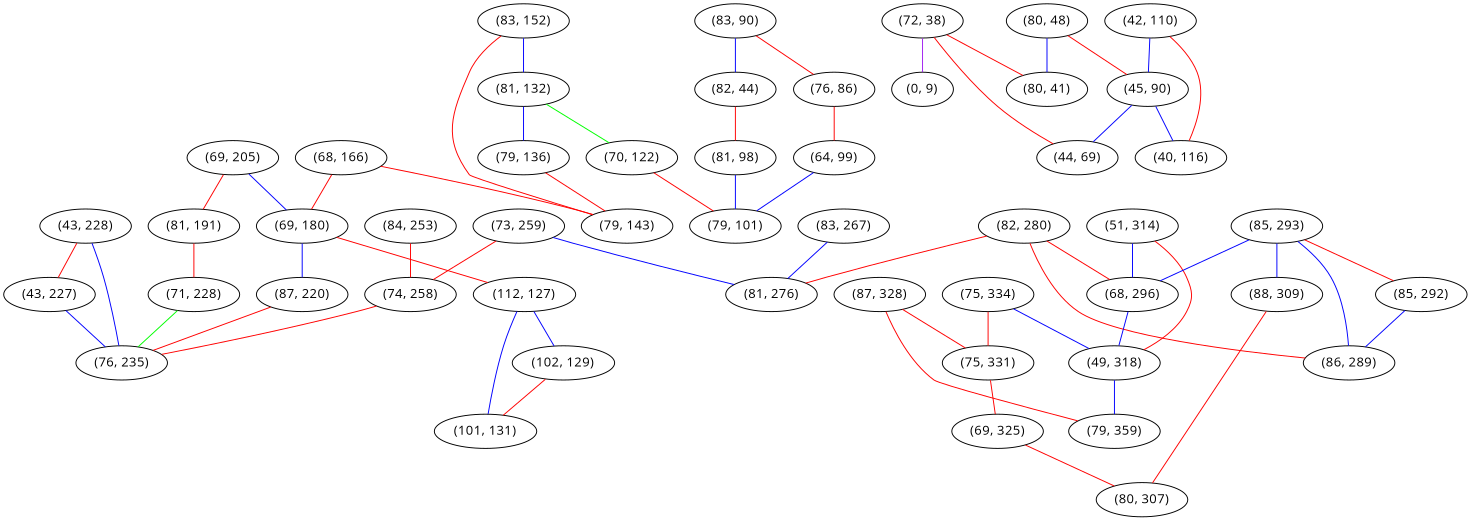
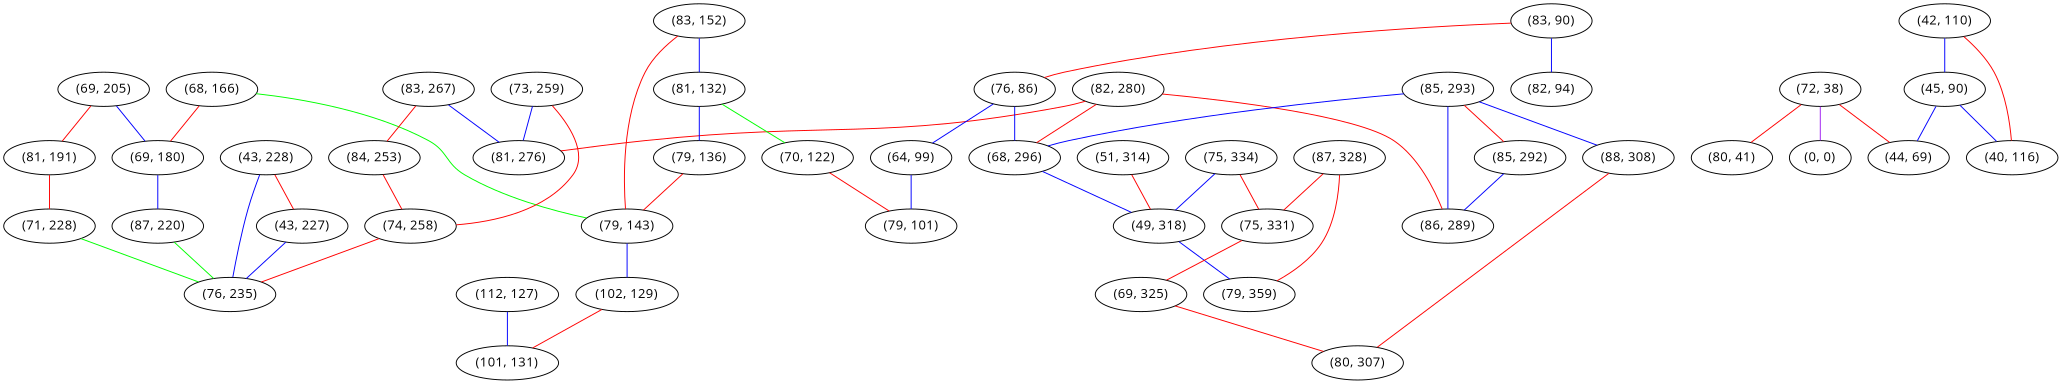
(1047, 21) -> none
(735, 89) -> (1551, 89)
(923, 89) -> (1820, 158)
none -> (403, 122)
(834, 124) -> (955, 128)
(735, 158) -> none
(487, 189) -> (429, 141)
(405, 258) -> none
(1132, 260) -> (1015, 124)
(1277, 294) -> (1628, 158)
(212, 329) -> (194, 260)
(544, 329) -> (627, 260)
